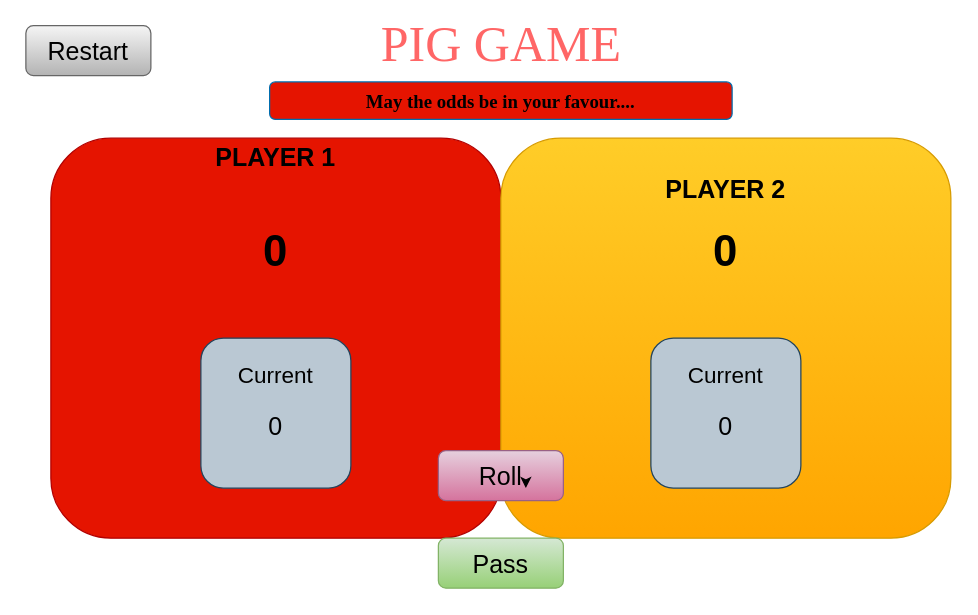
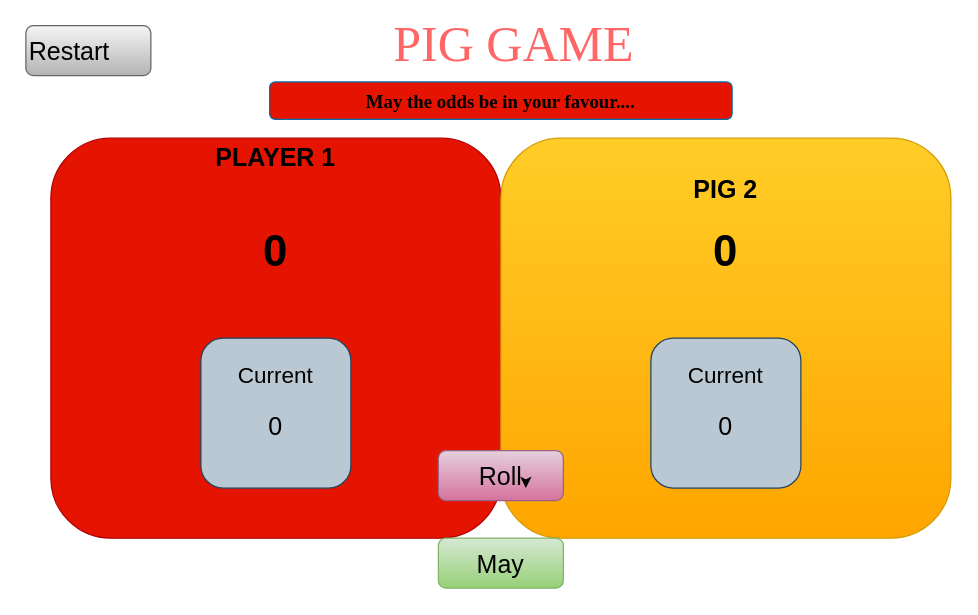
(501, 44) -> (513, 44)
(88, 51) -> (69, 51)
(726, 188) -> (726, 188)
(501, 563) -> (501, 563)
